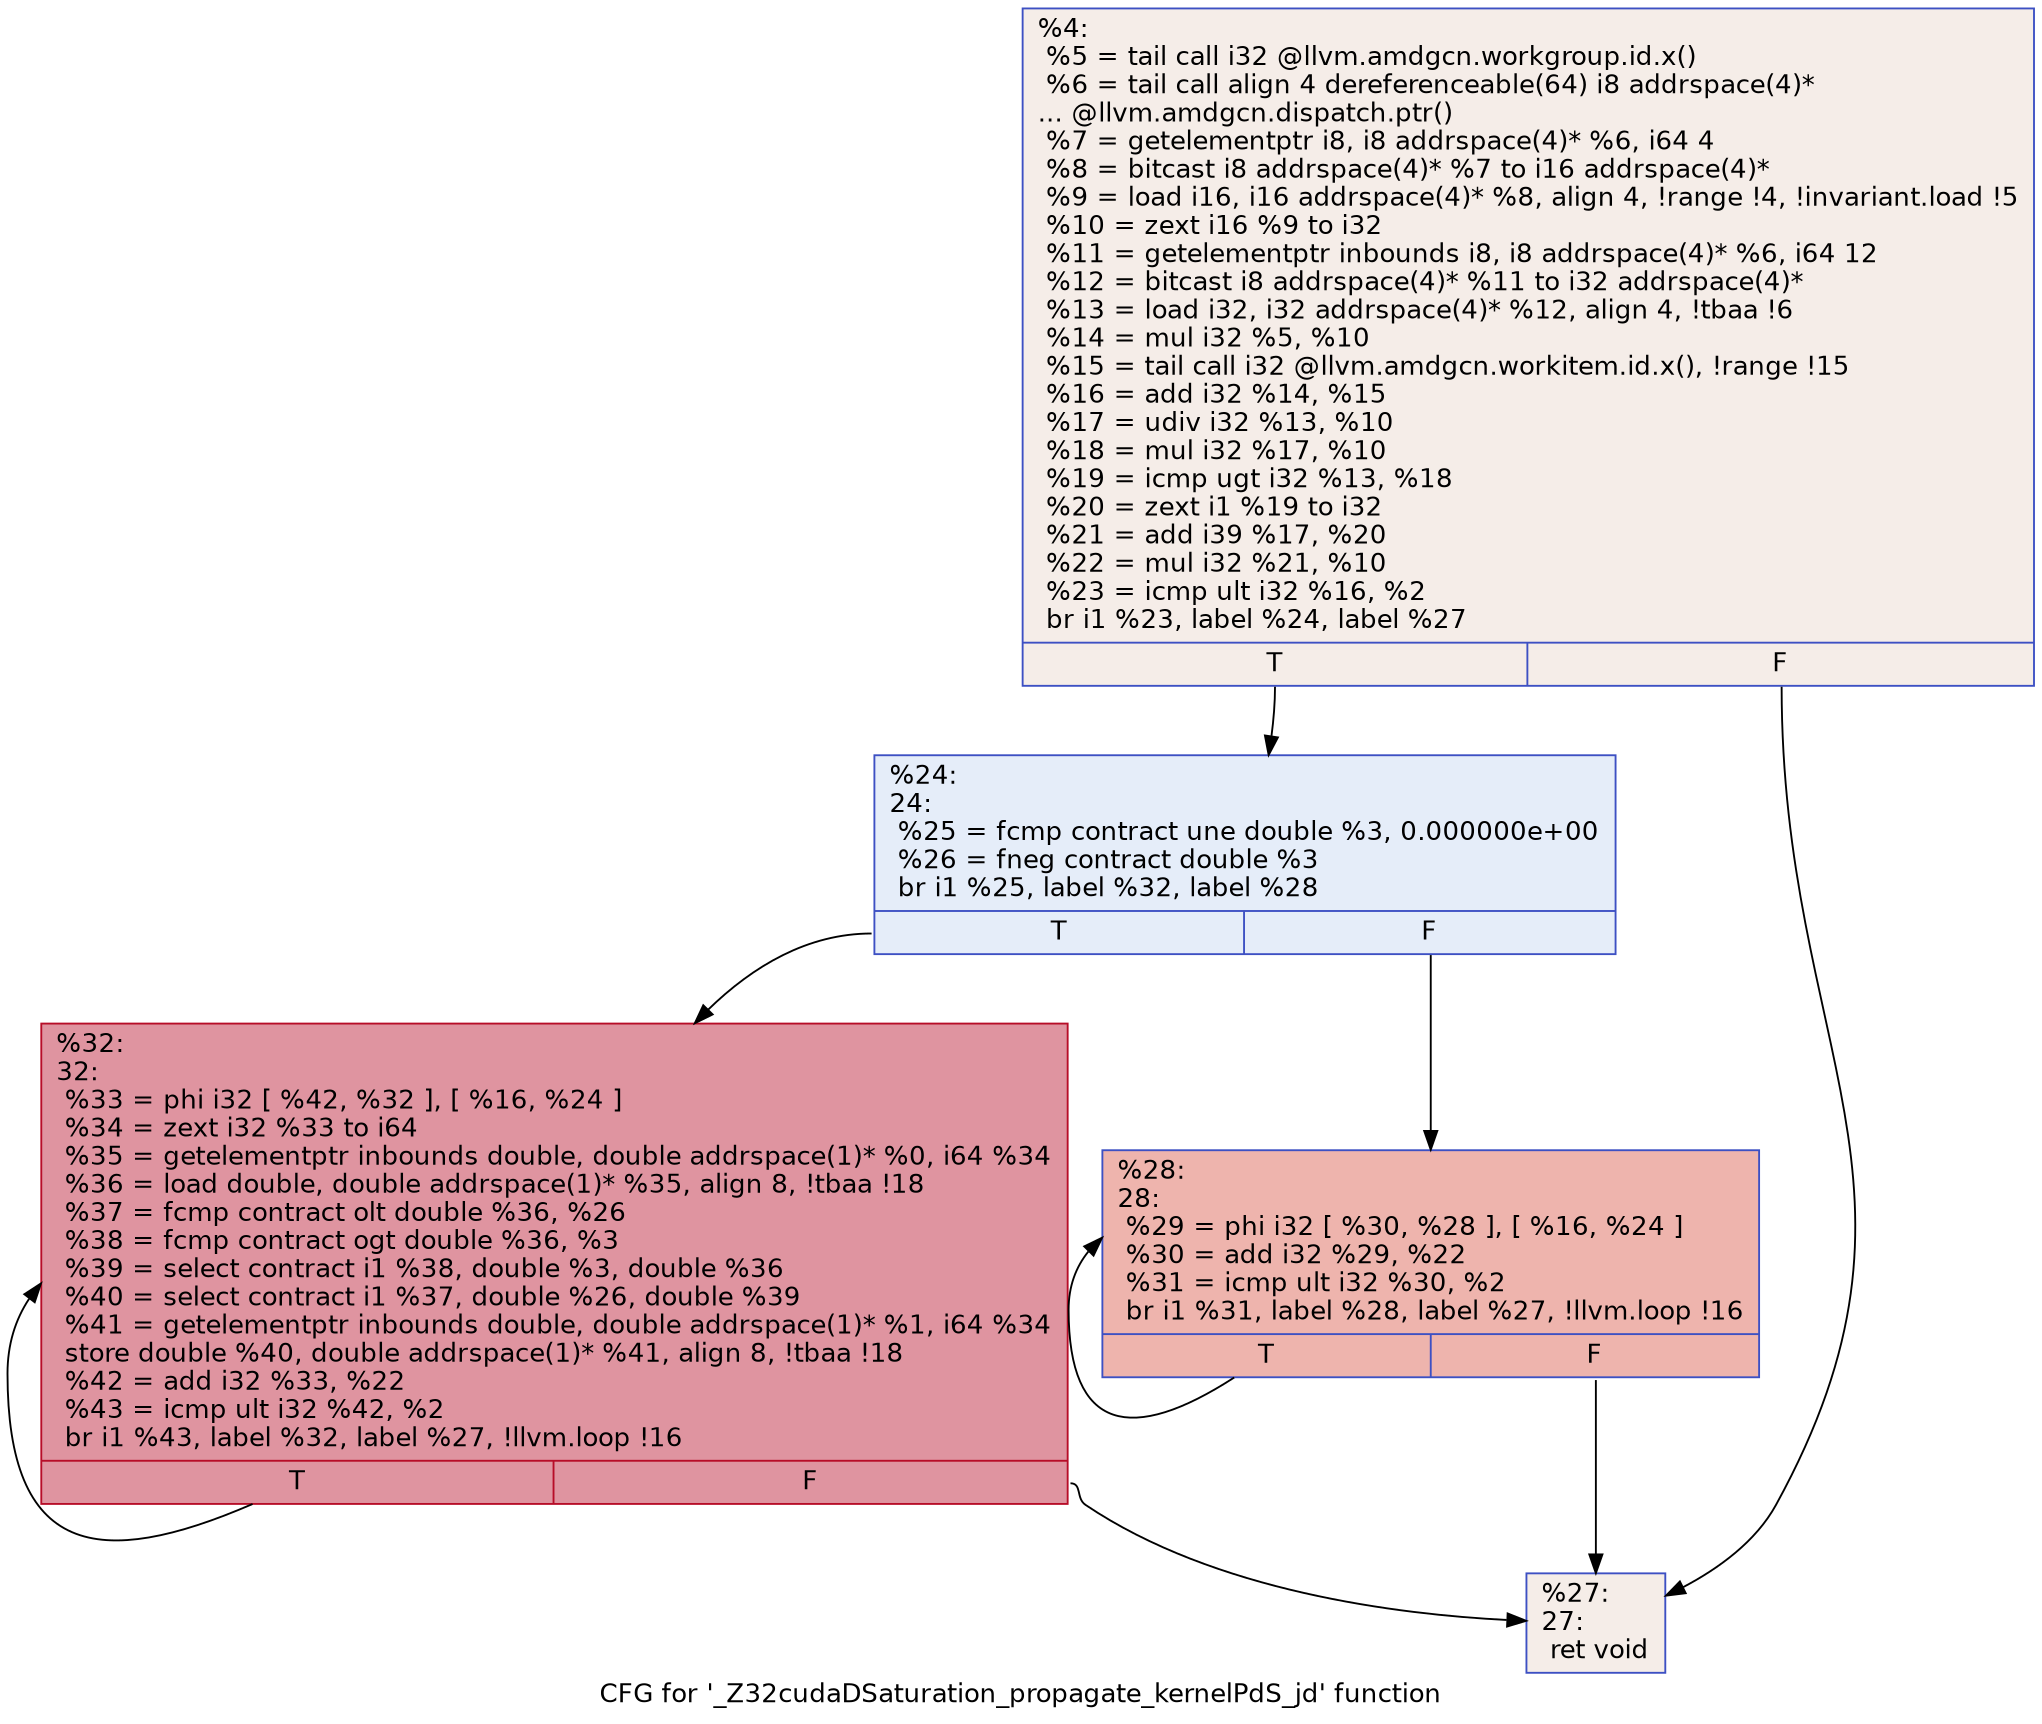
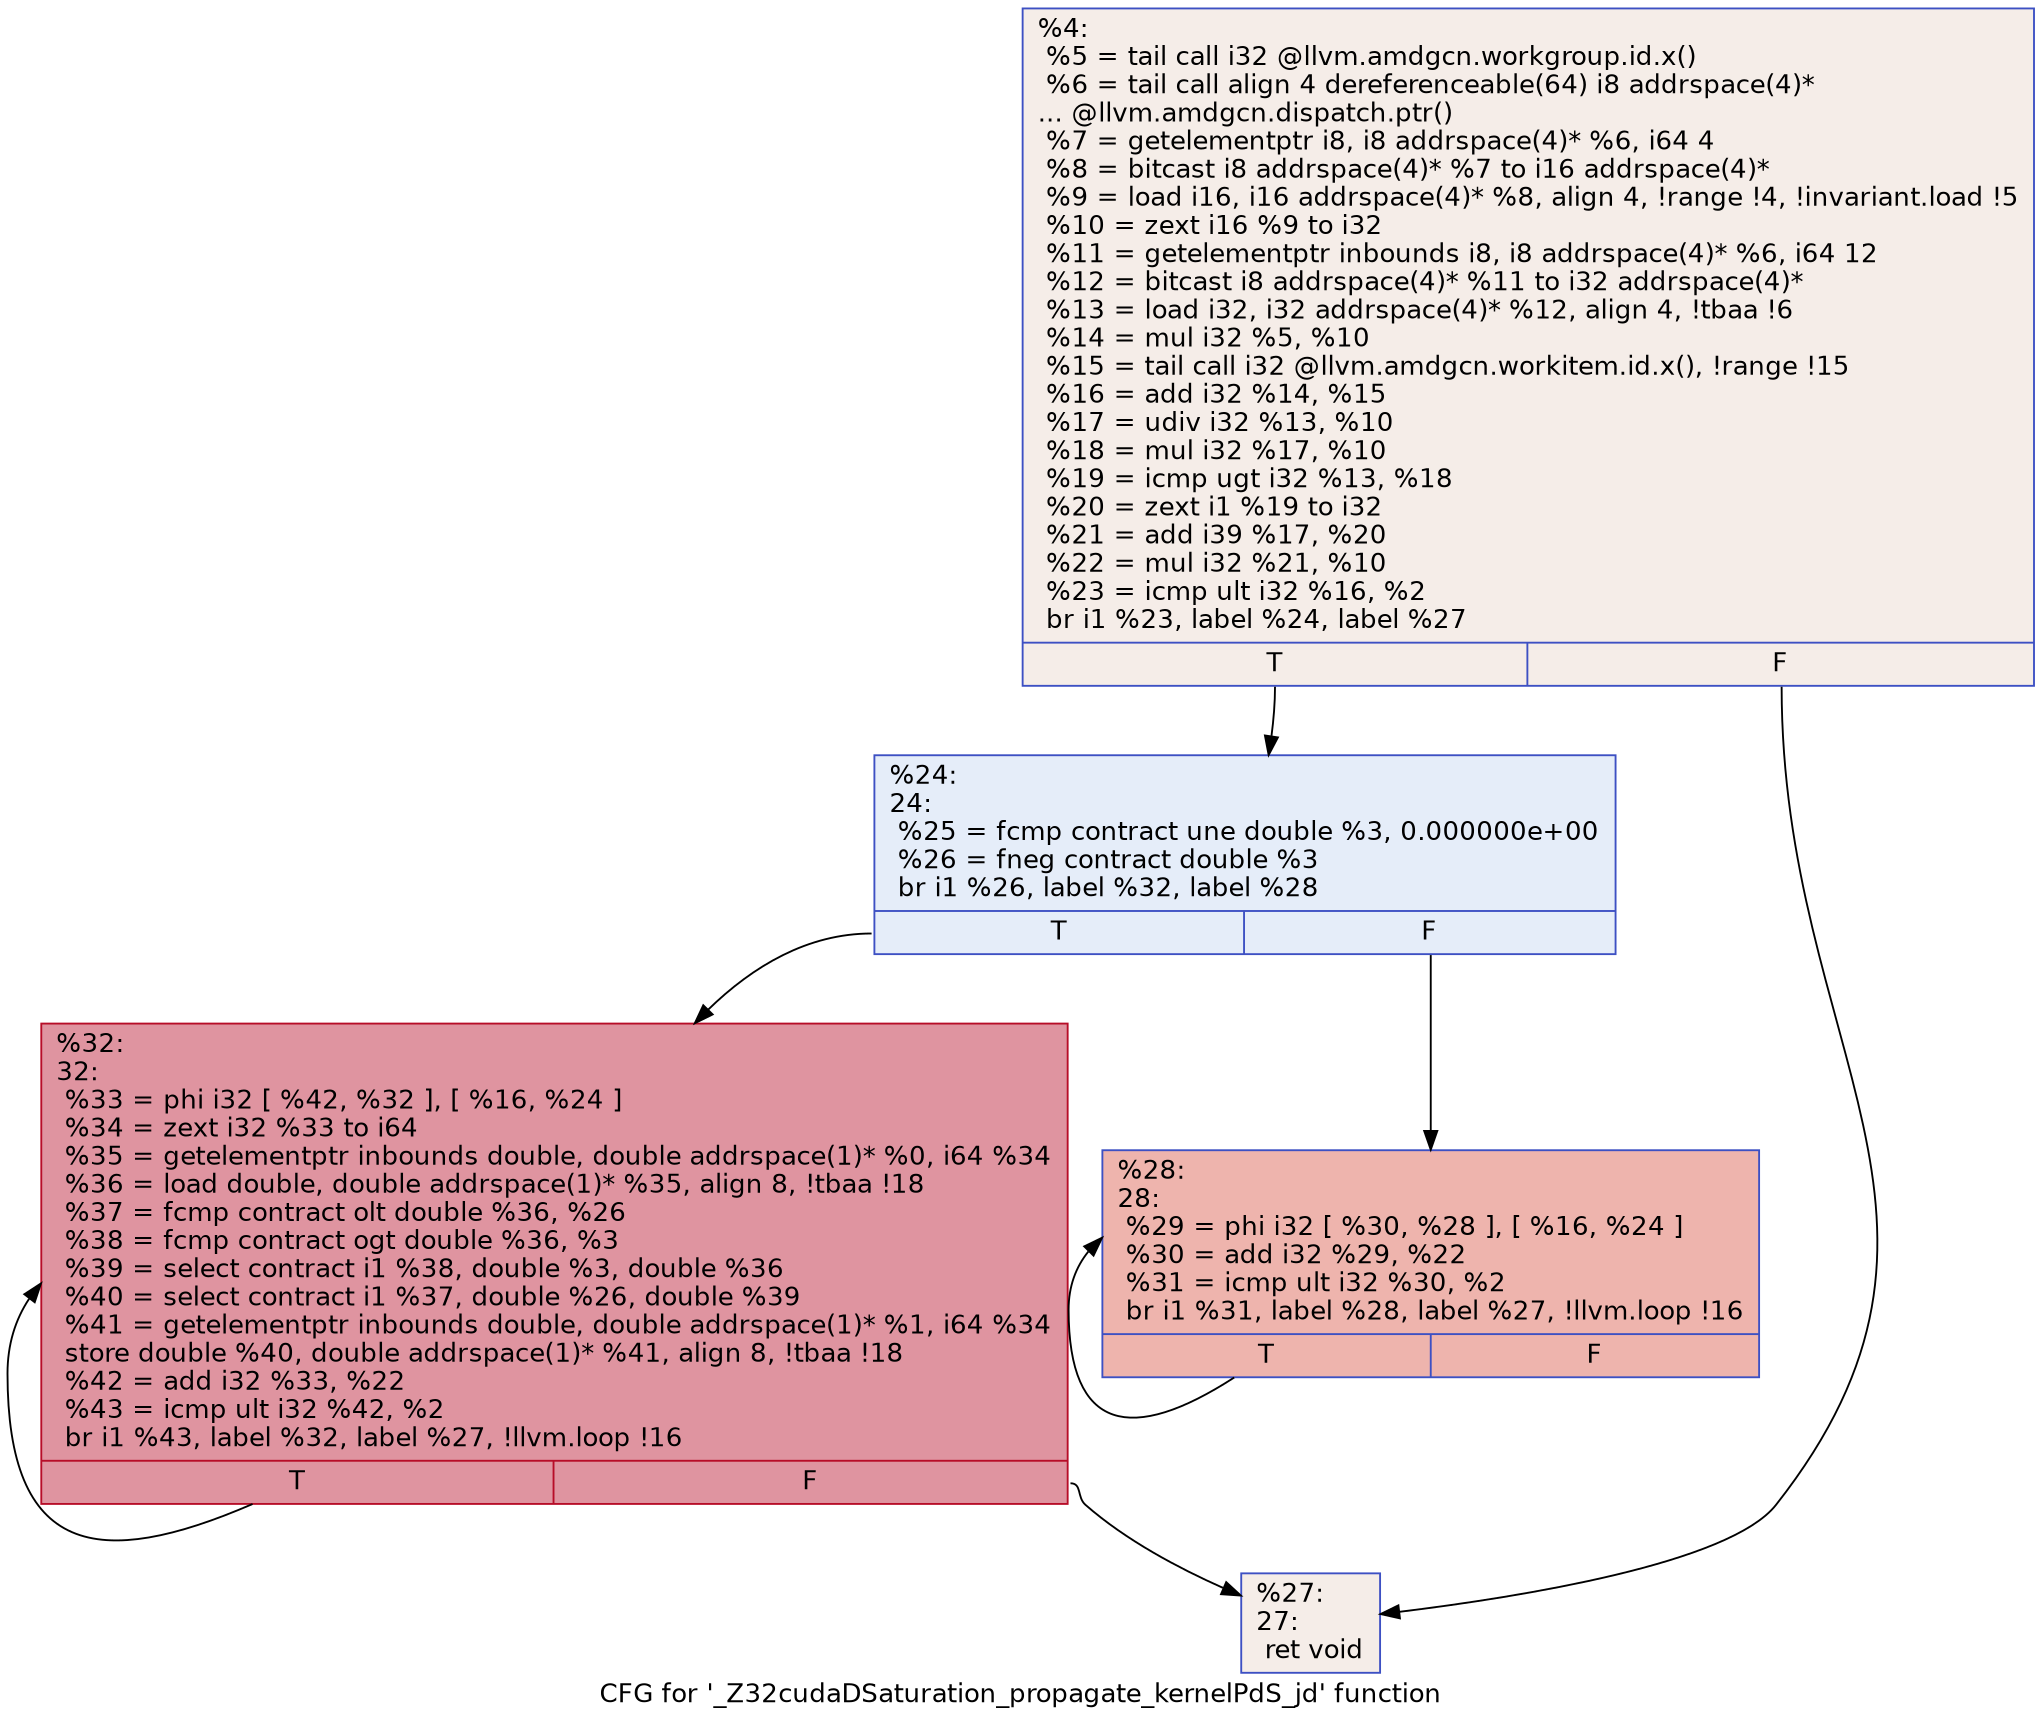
(1104, 888) -> (1104, 888)
(1596, 1467) -> none
